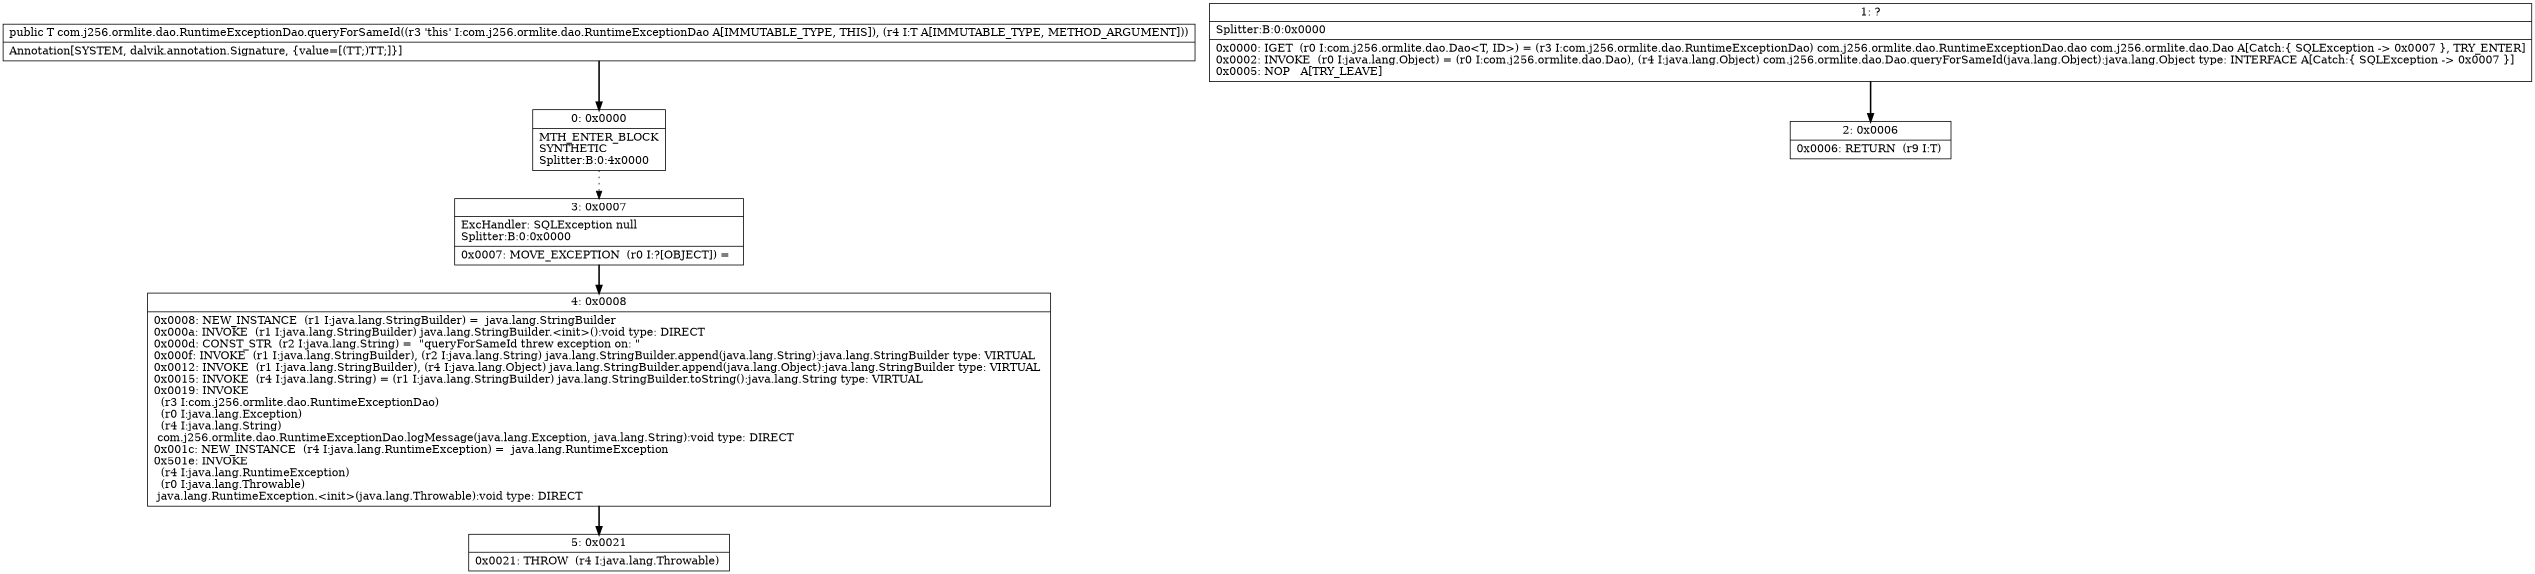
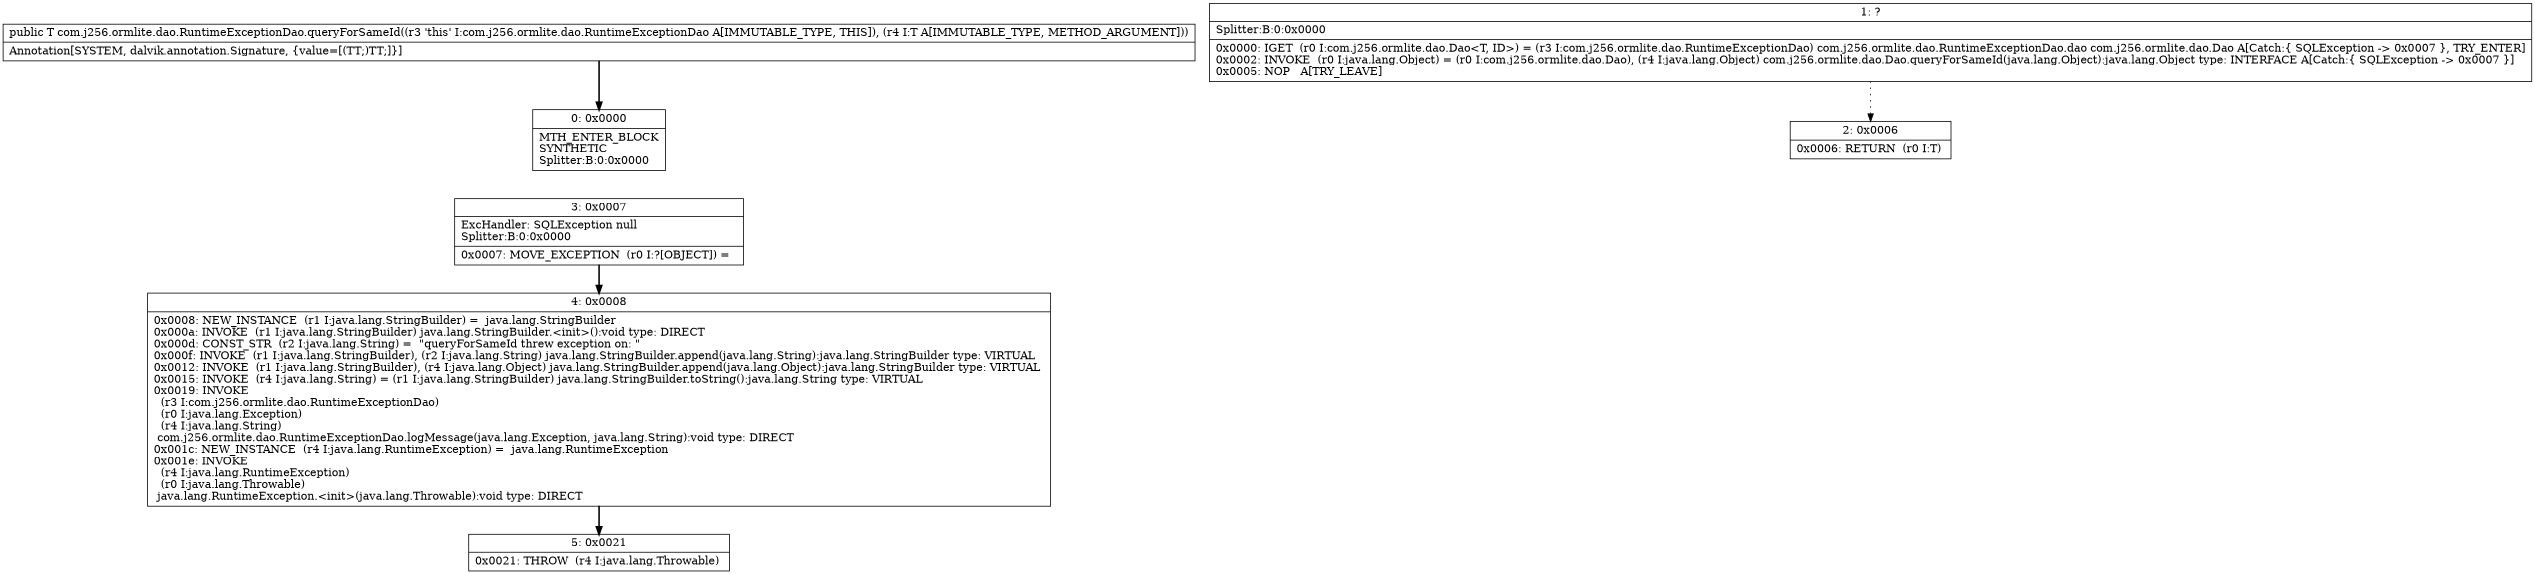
(1871, 97) -> (1871, 97)
(1871, 149) -> (1871, 149)
(594, 161) -> (594, 161)
(599, 181) -> none
(205, 461) -> (205, 461)
